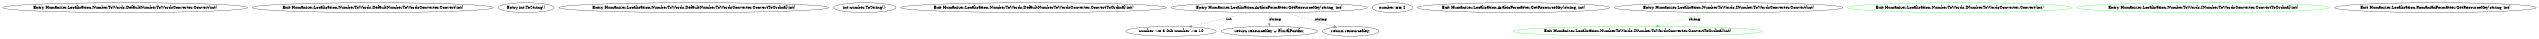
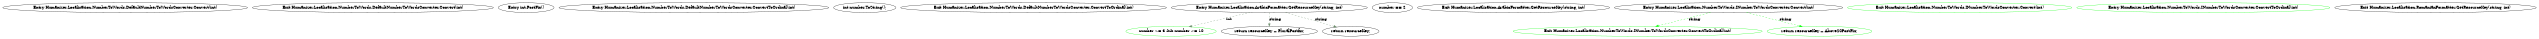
(526, 8) -> (526, 8)
(1171, 31) -> (1171, 31)
none -> (1819, 31)
